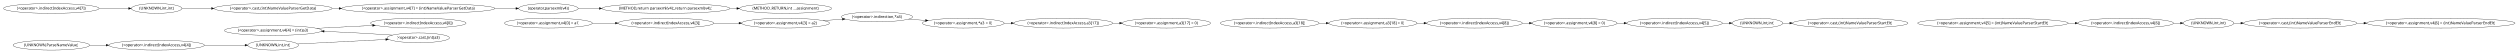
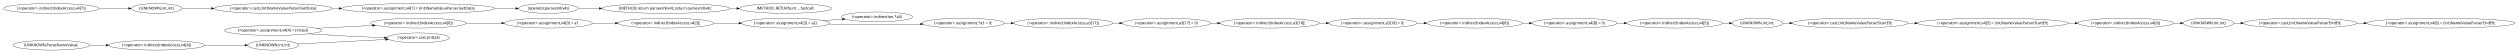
(786, 8) -> (786, 8)
(917, 20) -> (875, 24)
none -> (484, 23)
none -> (1214, 23)
none -> (1912, 23)
(358, 33) -> (346, 36)
